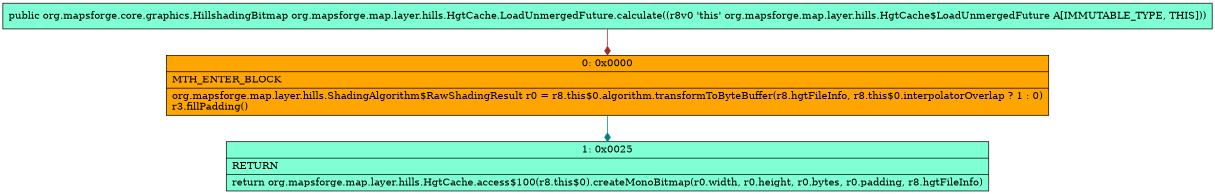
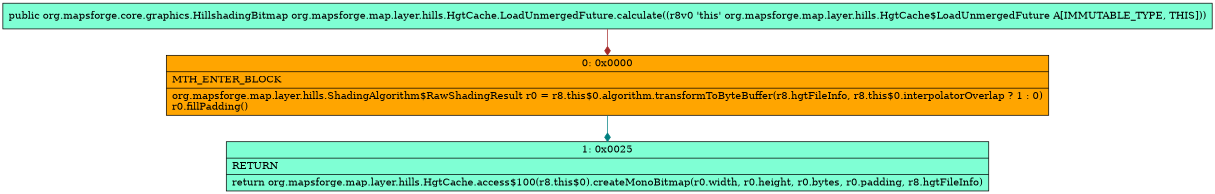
(210, 107) -> (210, 107)
